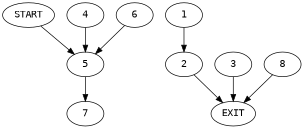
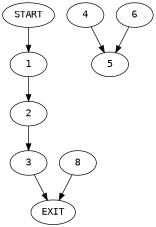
(55, 38) -> (29, 36)
(206, 86) -> (29, 135)
(85, 114) -> none
